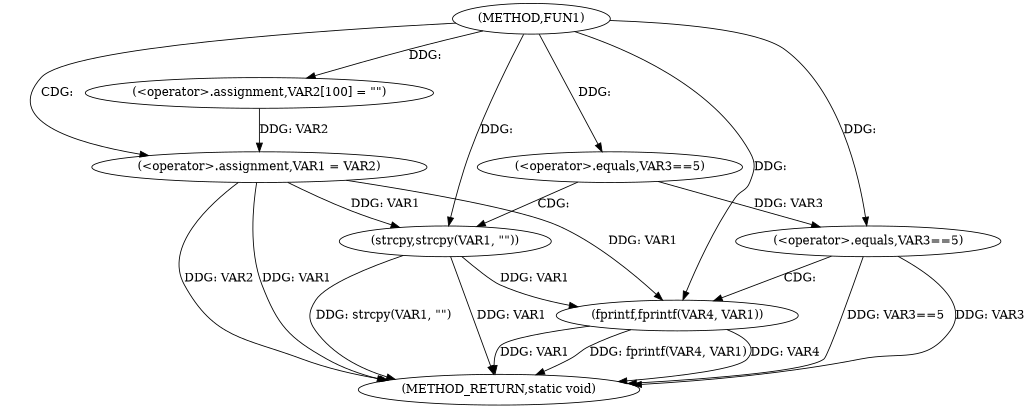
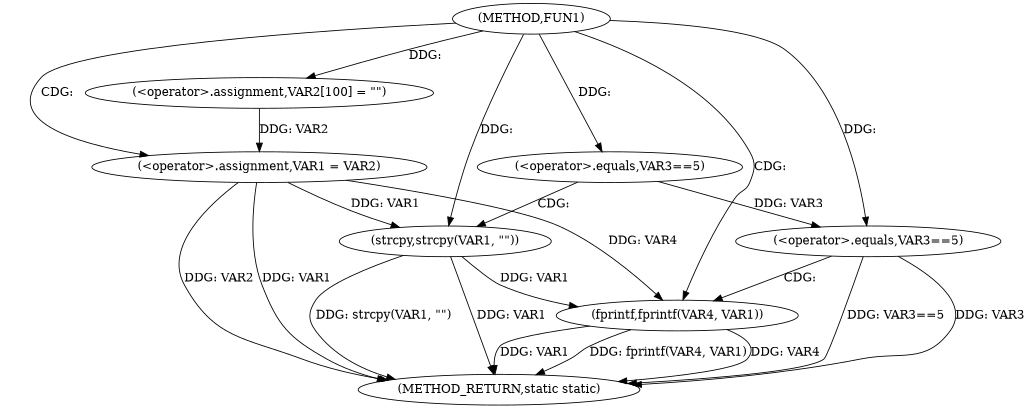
(772, 167) -> (772, 167)
(643, 241) -> (643, 241)
(499, 390) -> (499, 390)
